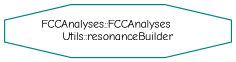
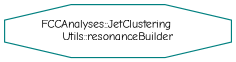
(118, 31) -> (118, 31)
